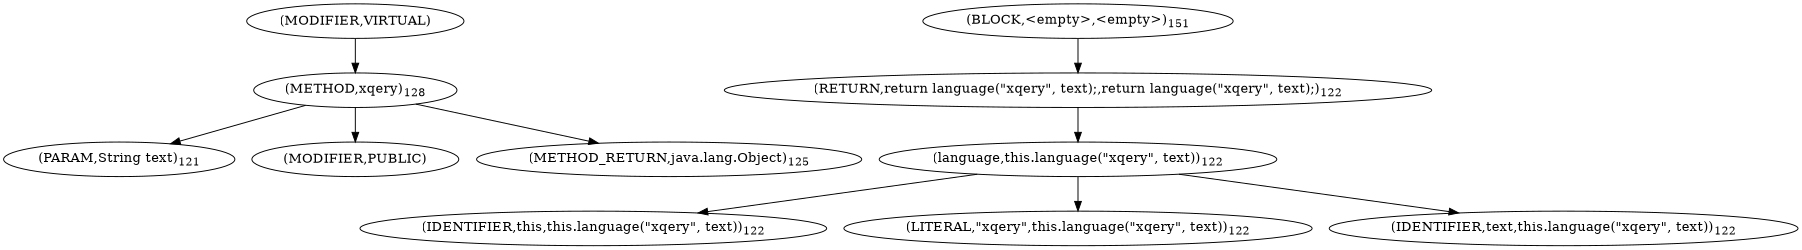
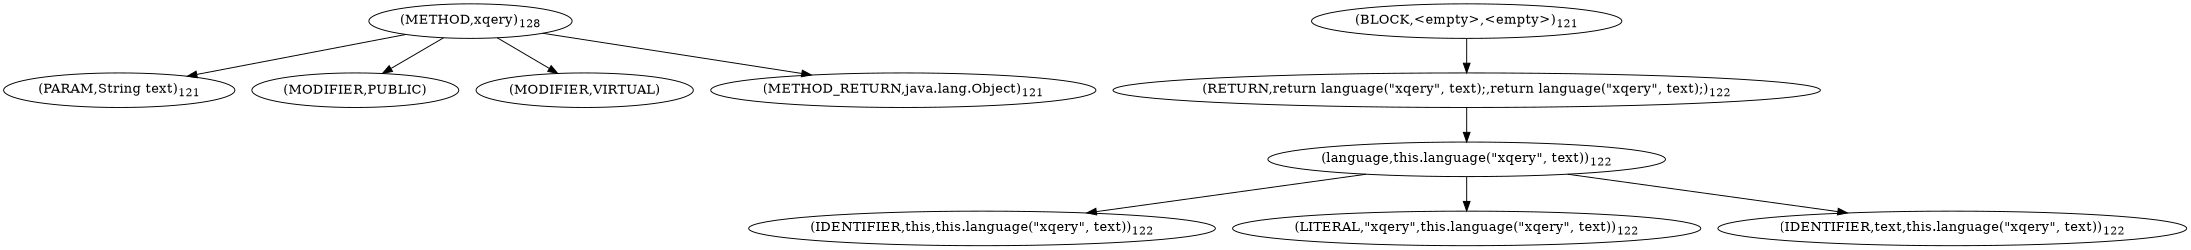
(1179, 20) -> (1567, 20)
(355, 51) -> (523, 53)
(799, 158) -> (1033, 89)
